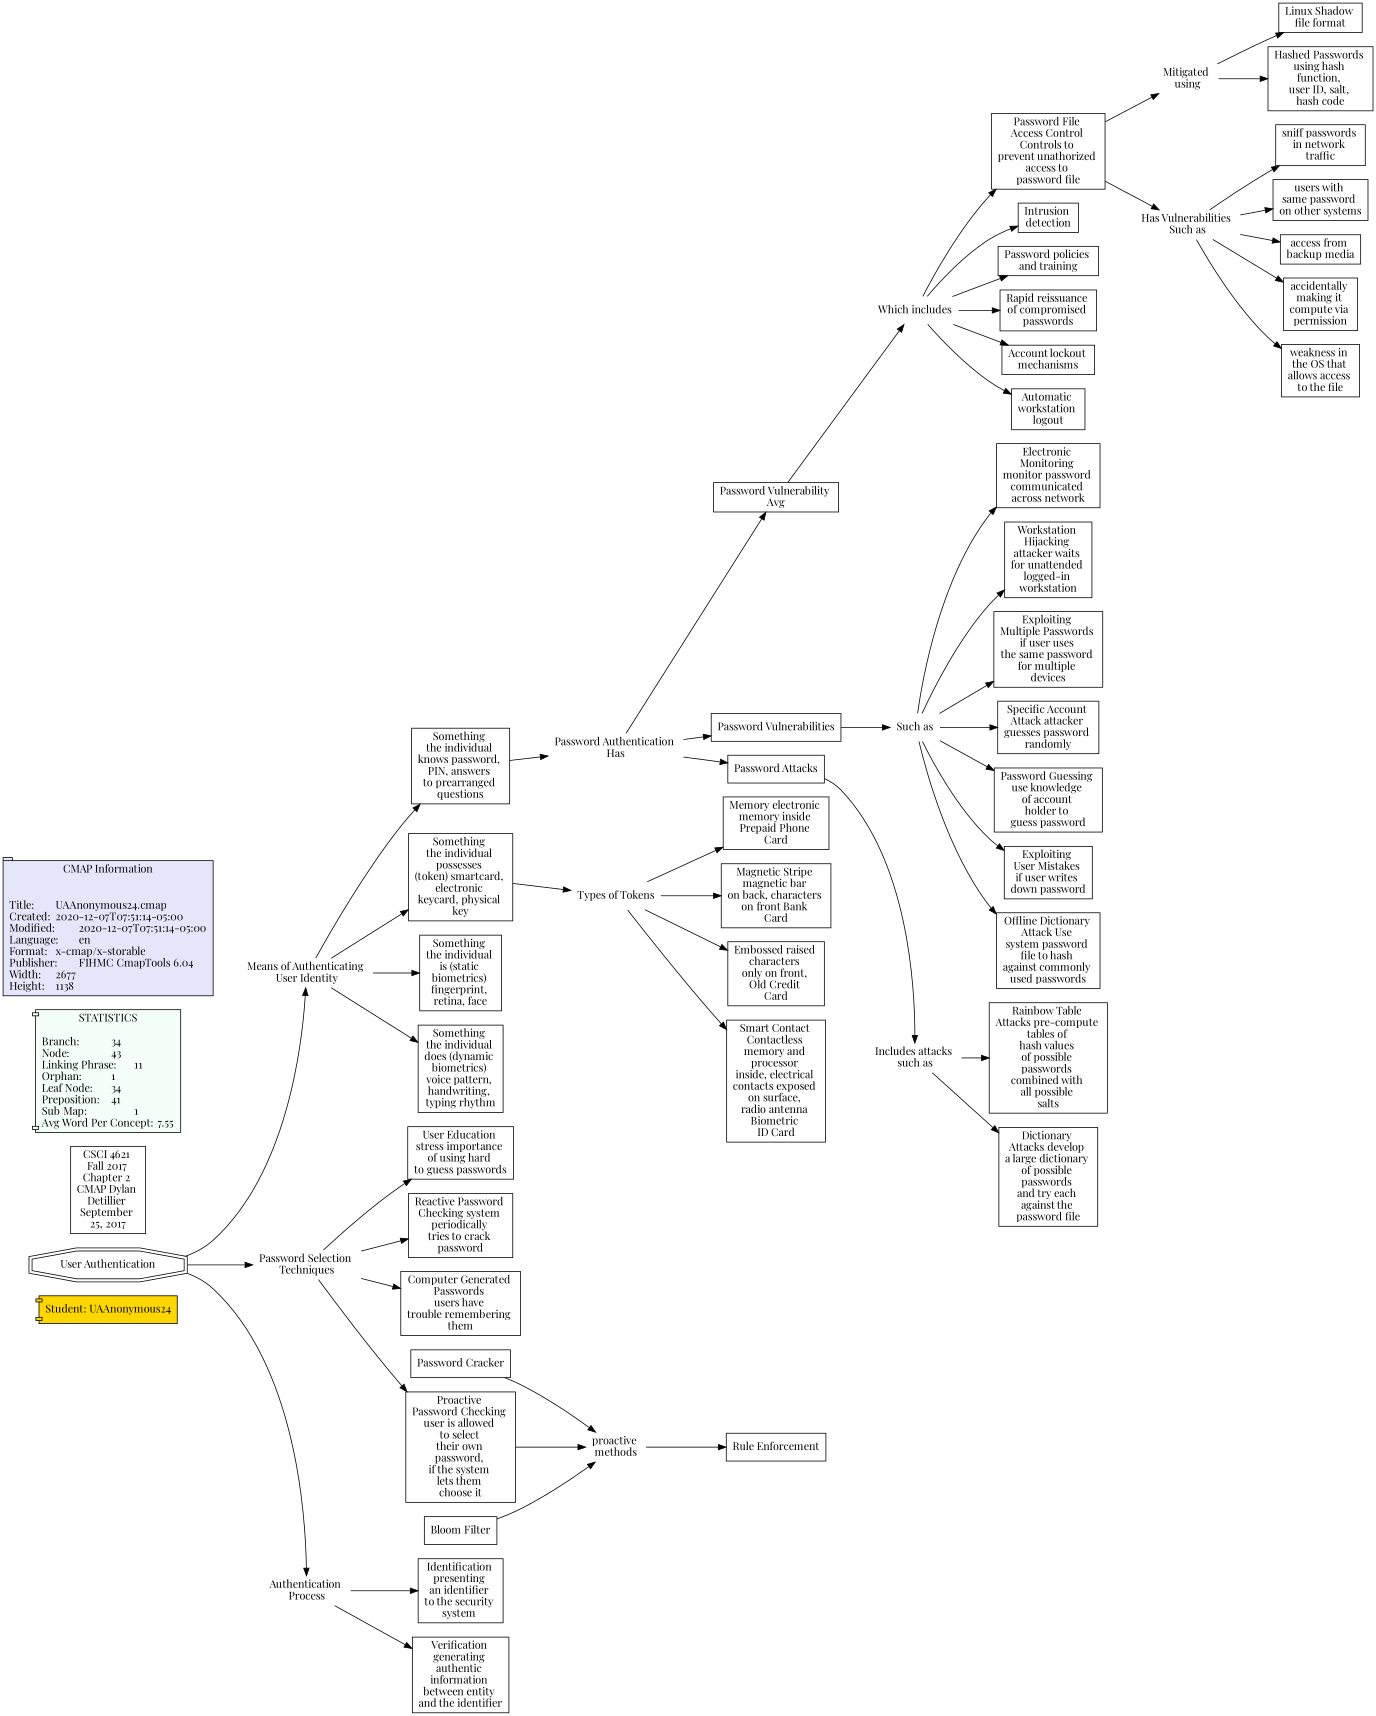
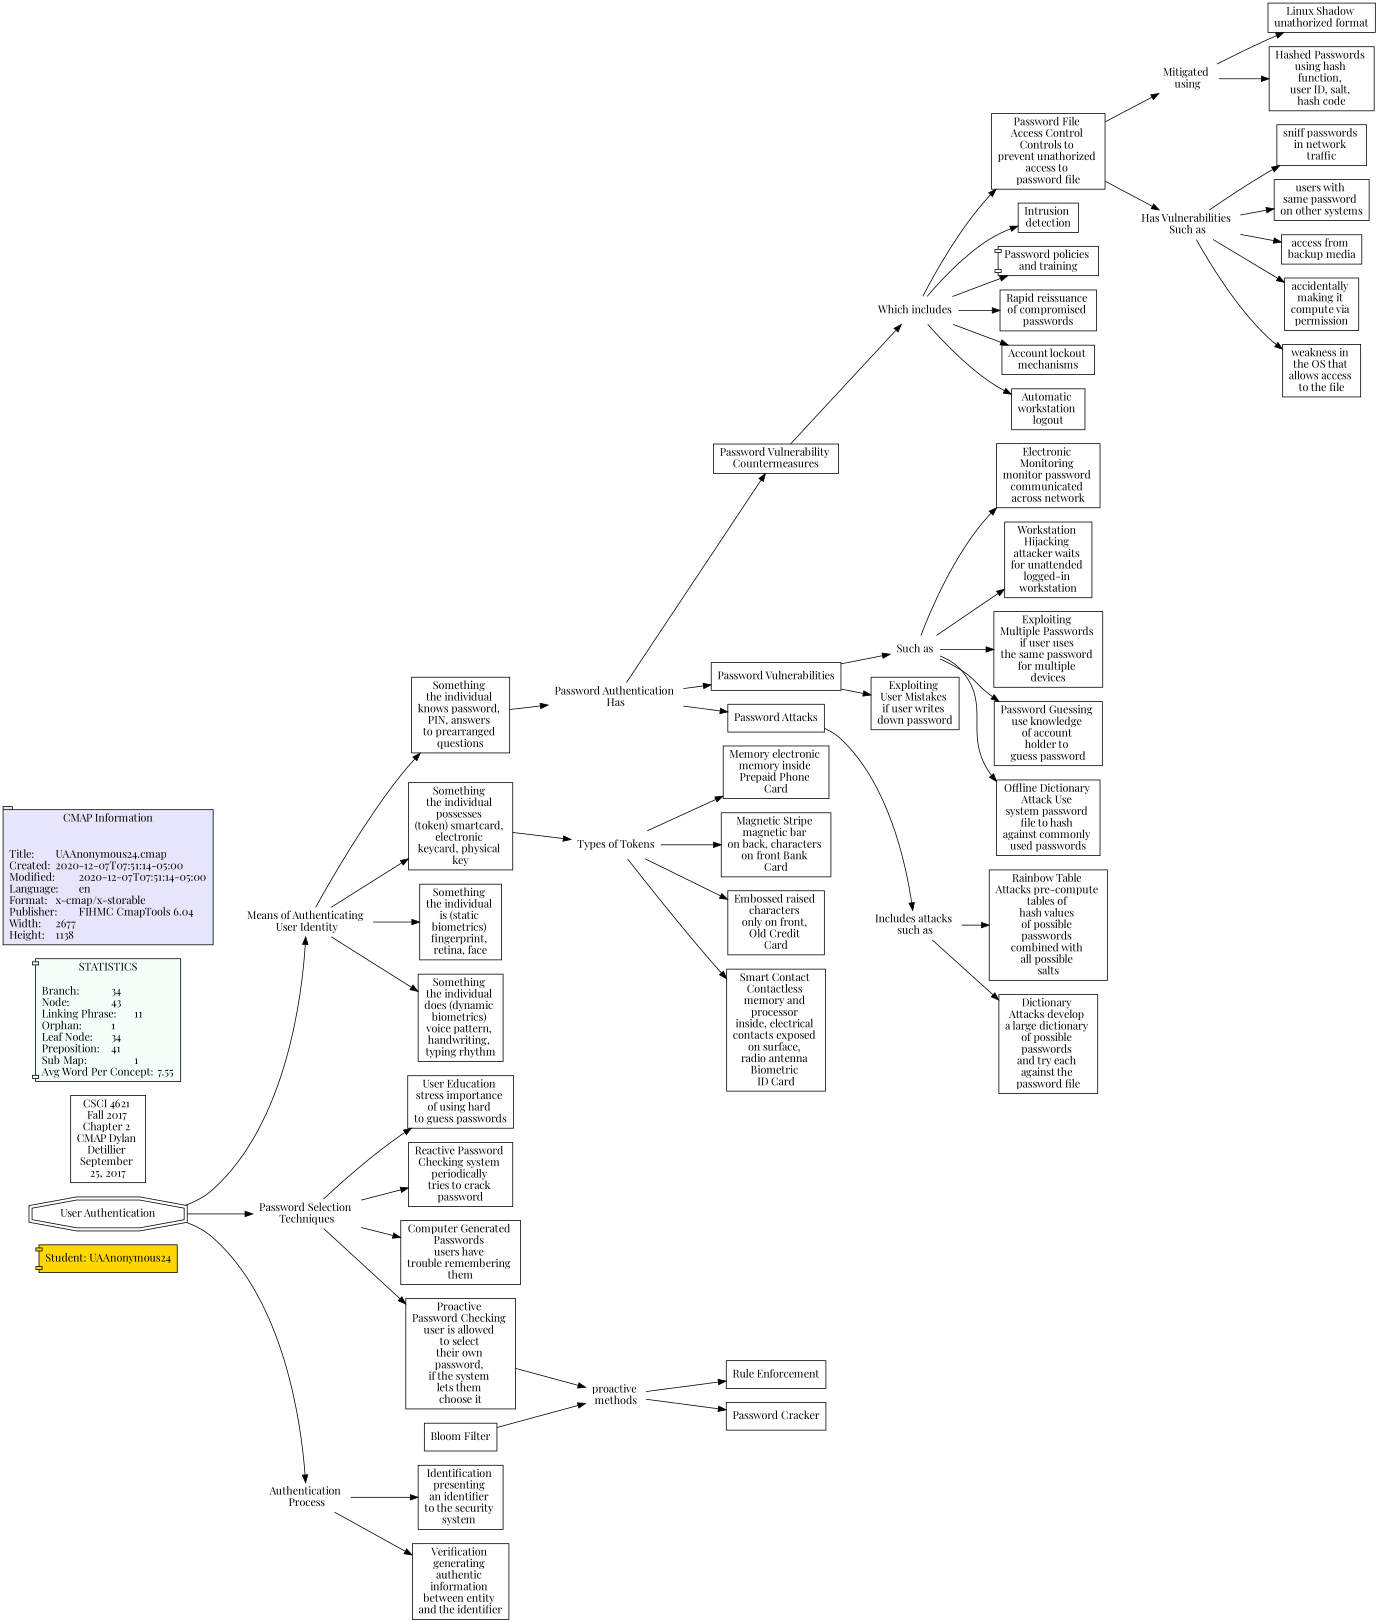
(1320, 18) -> (1322, 18)
(1048, 261) -> (1048, 261)
(776, 497) -> (776, 459)
(1048, 727) -> none
(955, 798) -> (852, 691)
(548, 1400) -> (682, 1404)
